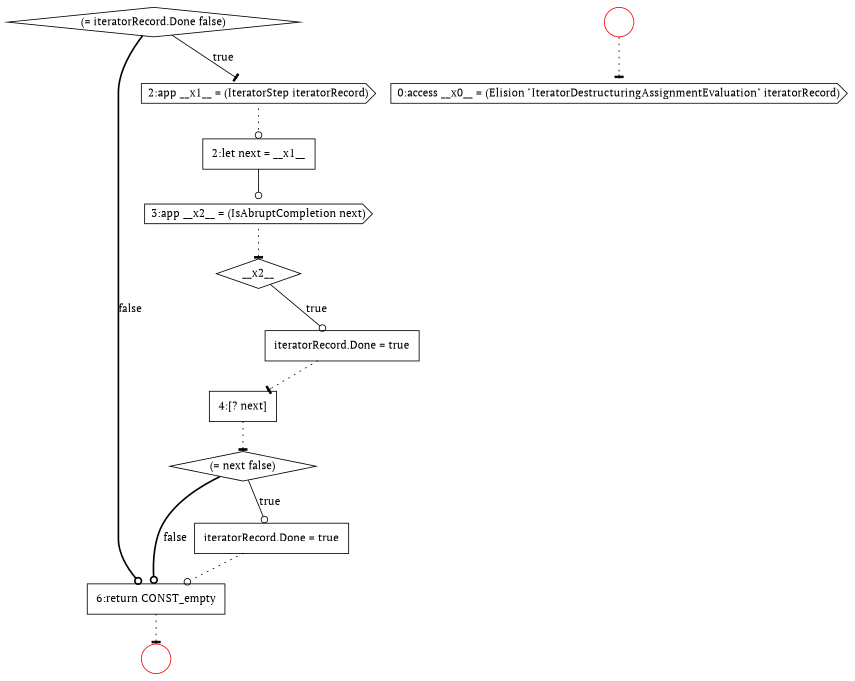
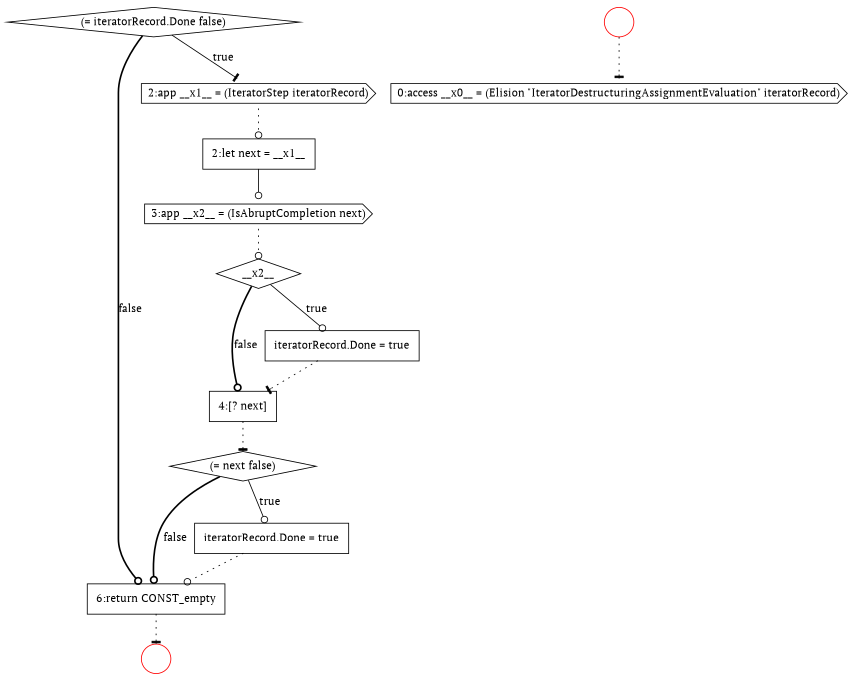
(259, 242) -> (259, 242)
none -> (233, 334)
